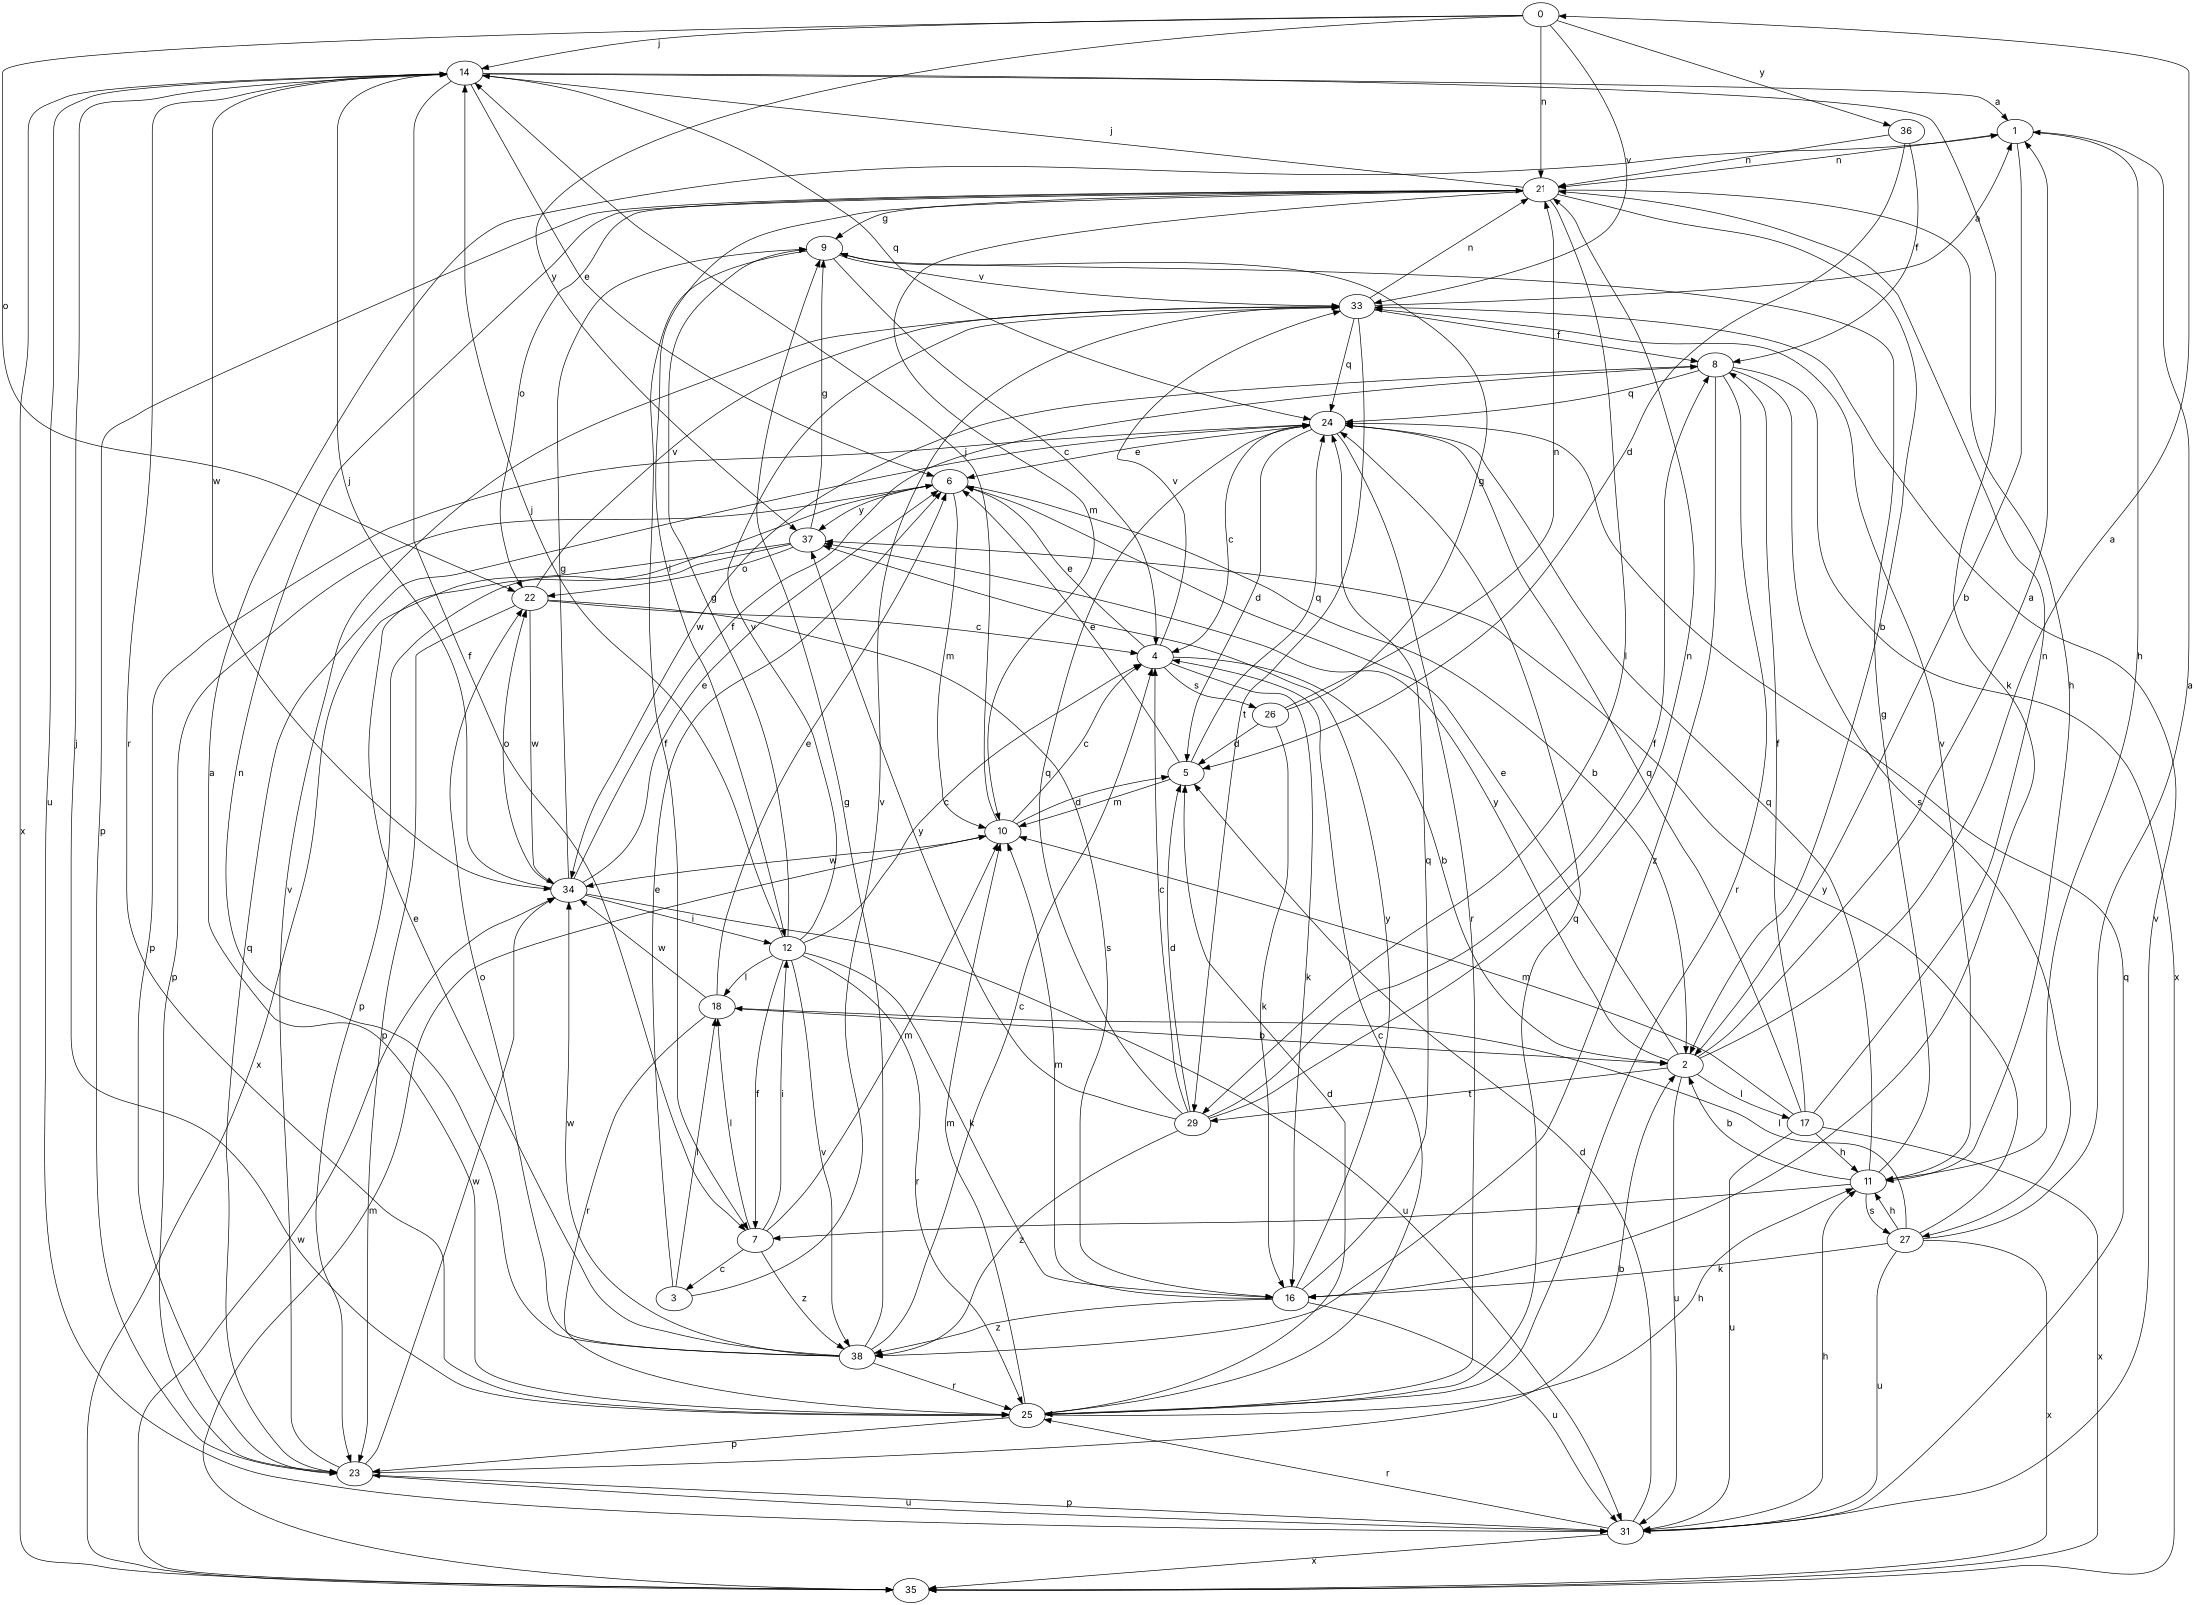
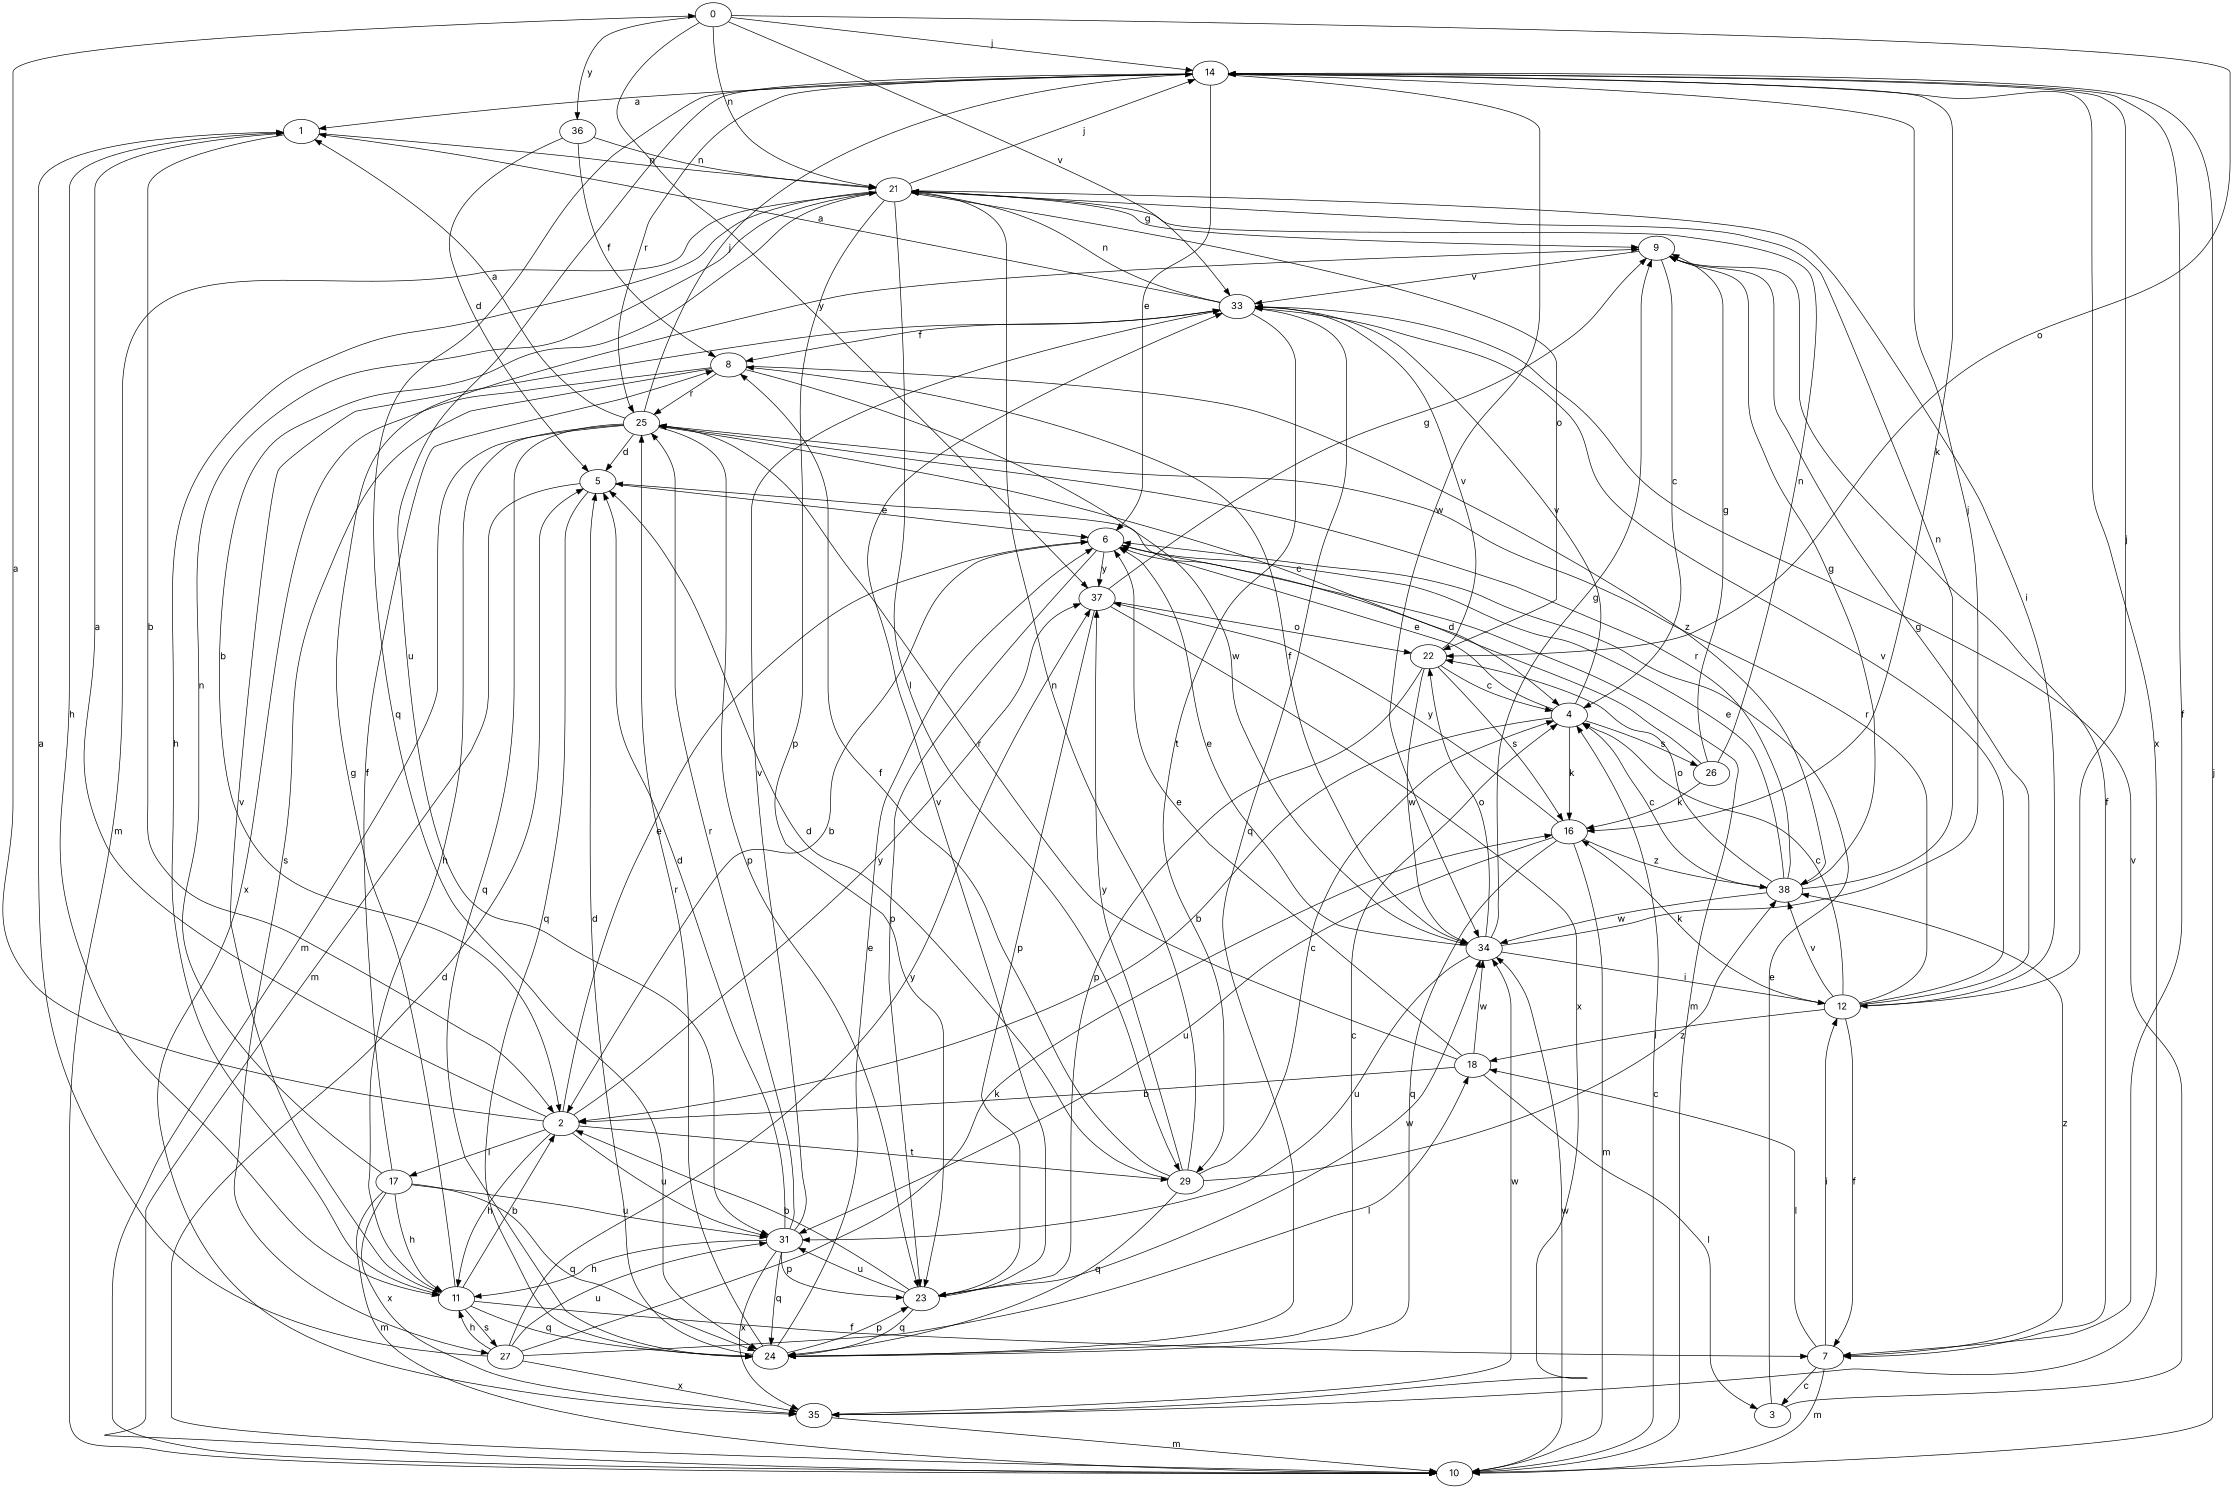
(1527, 407) -> none
(695, 1156) -> (1669, 1209)
none -> (500, 1189)
